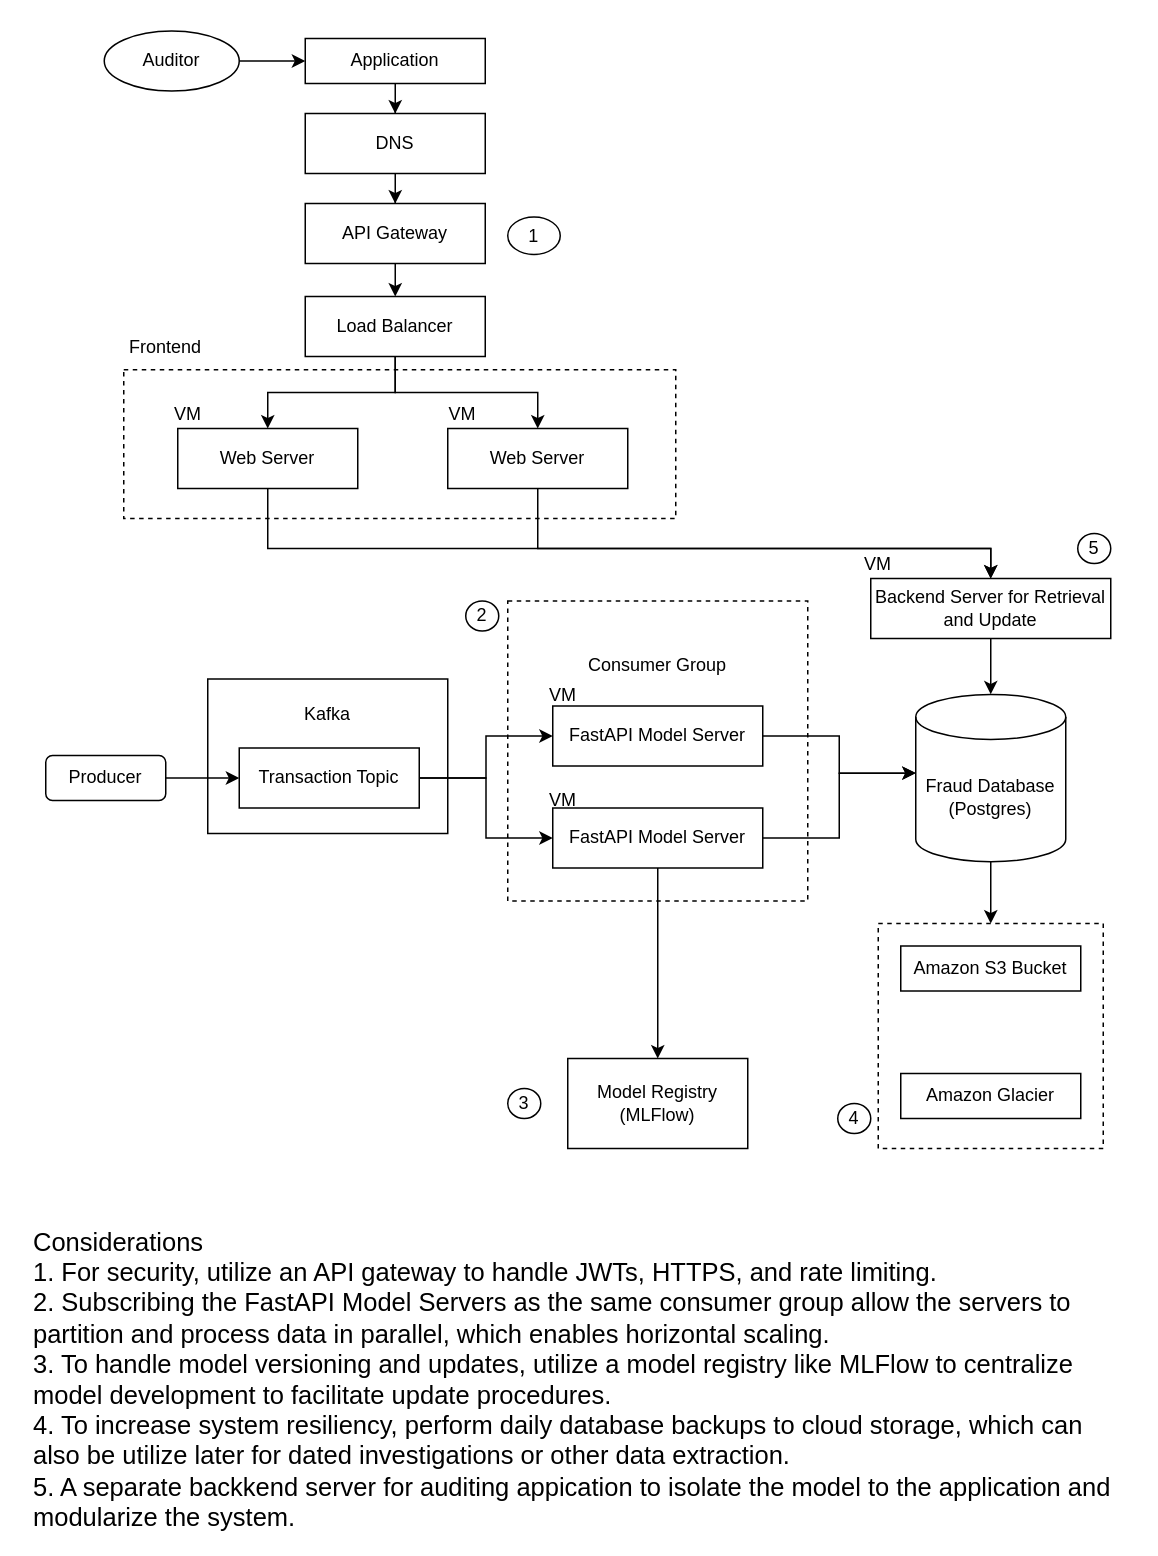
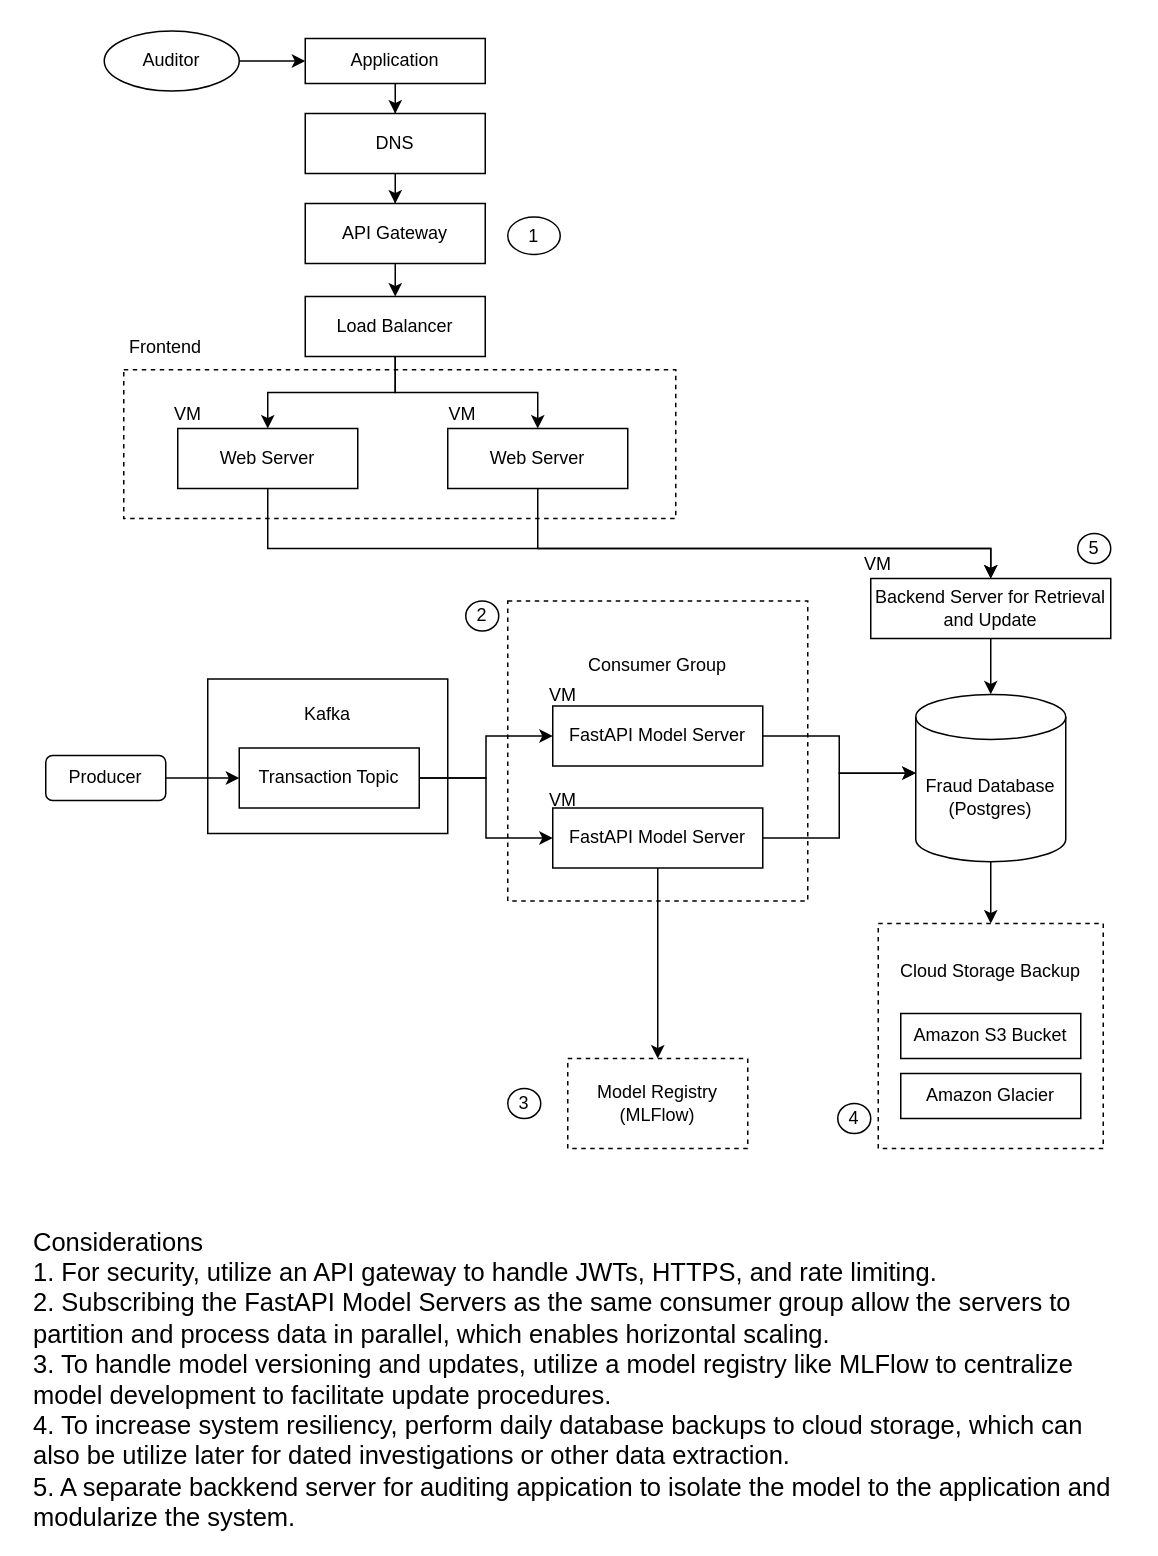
(991, 968) -> (991, 1036)
(658, 1103) -> (658, 1103)
